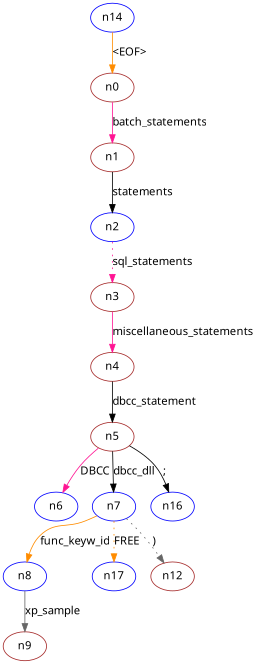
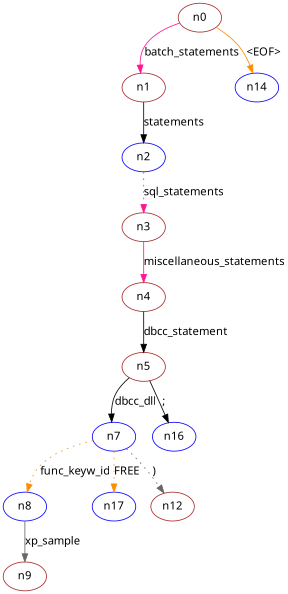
(112, 49) -> (237, 44)
(56, 507) -> none
(57, 526) -> (55, 454)
